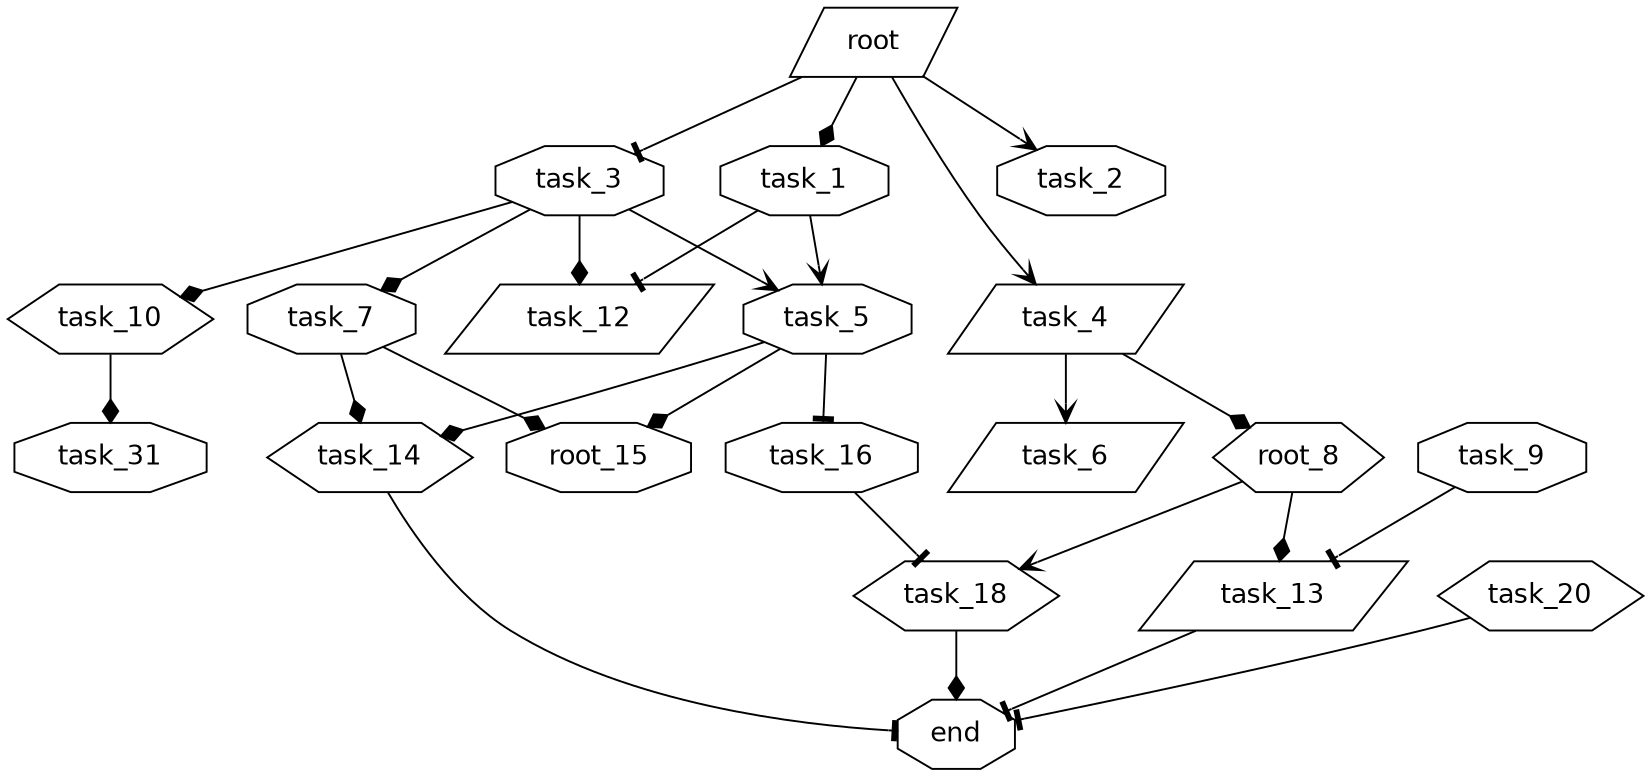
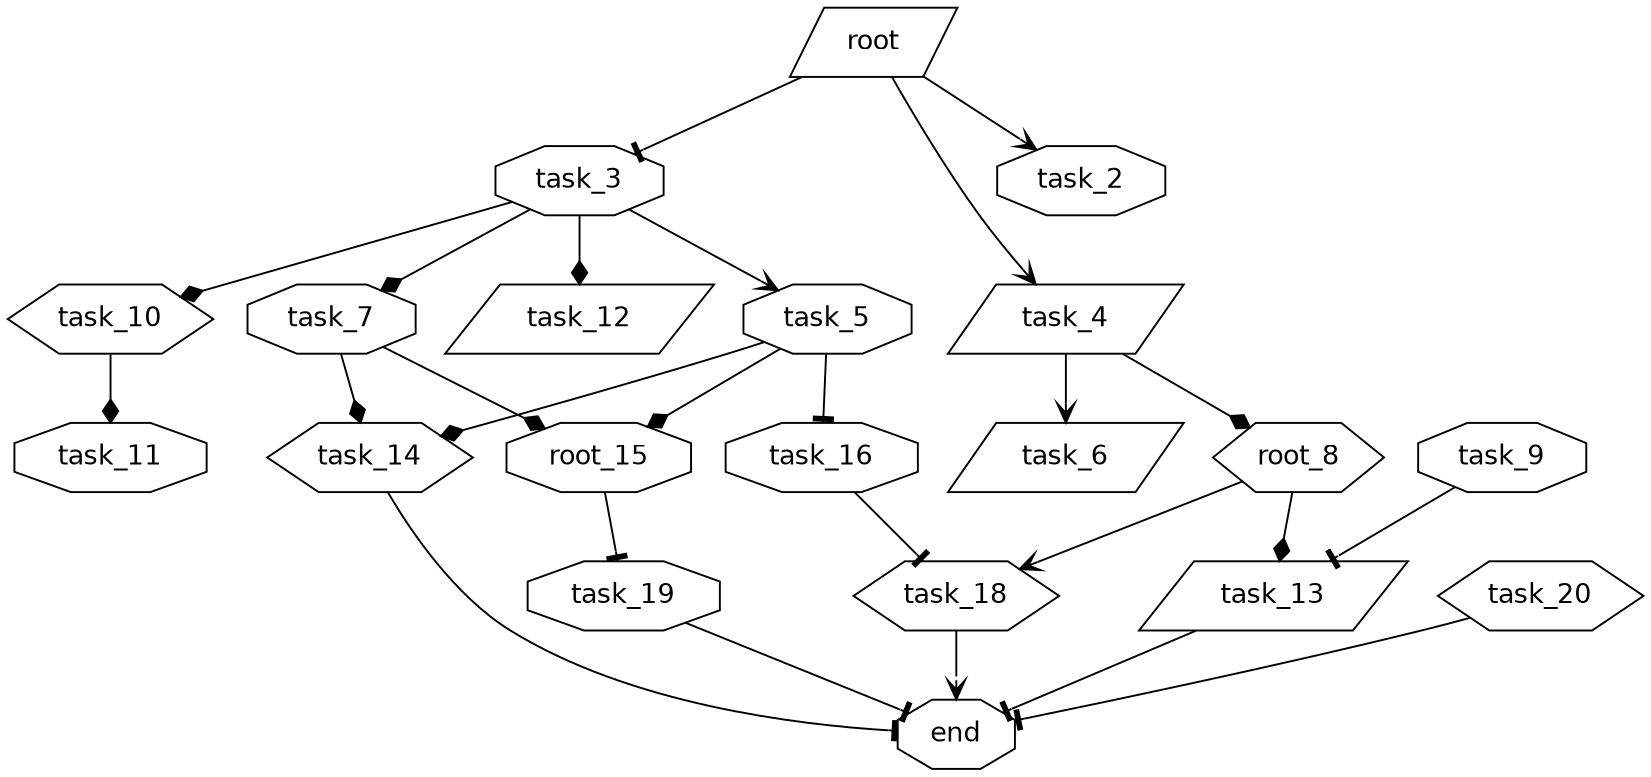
(804, 181) -> none
(111, 457) -> (111, 457)
none -> (624, 596)
(956, 654) -> (956, 654)
